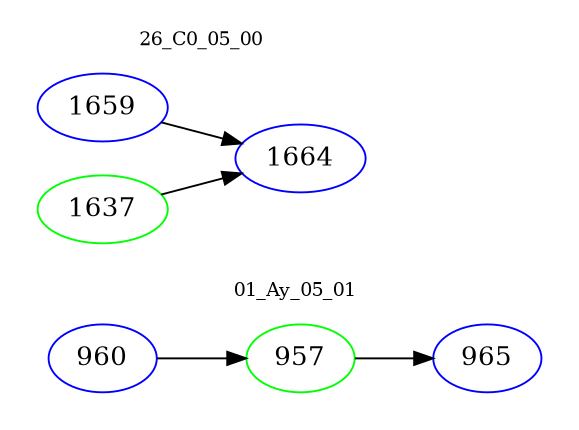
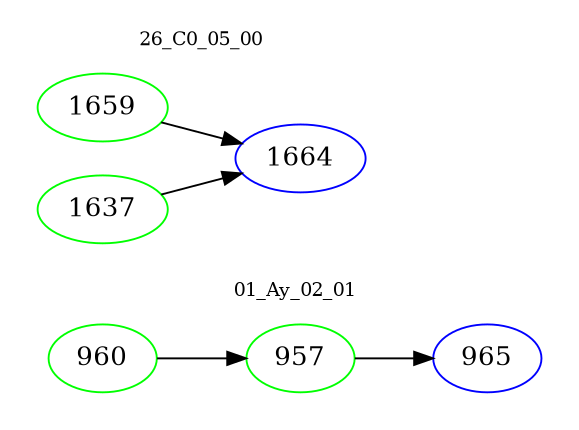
(103, 108) -> (103, 108)
(295, 291) -> (295, 291)
(103, 358) -> (103, 358)
